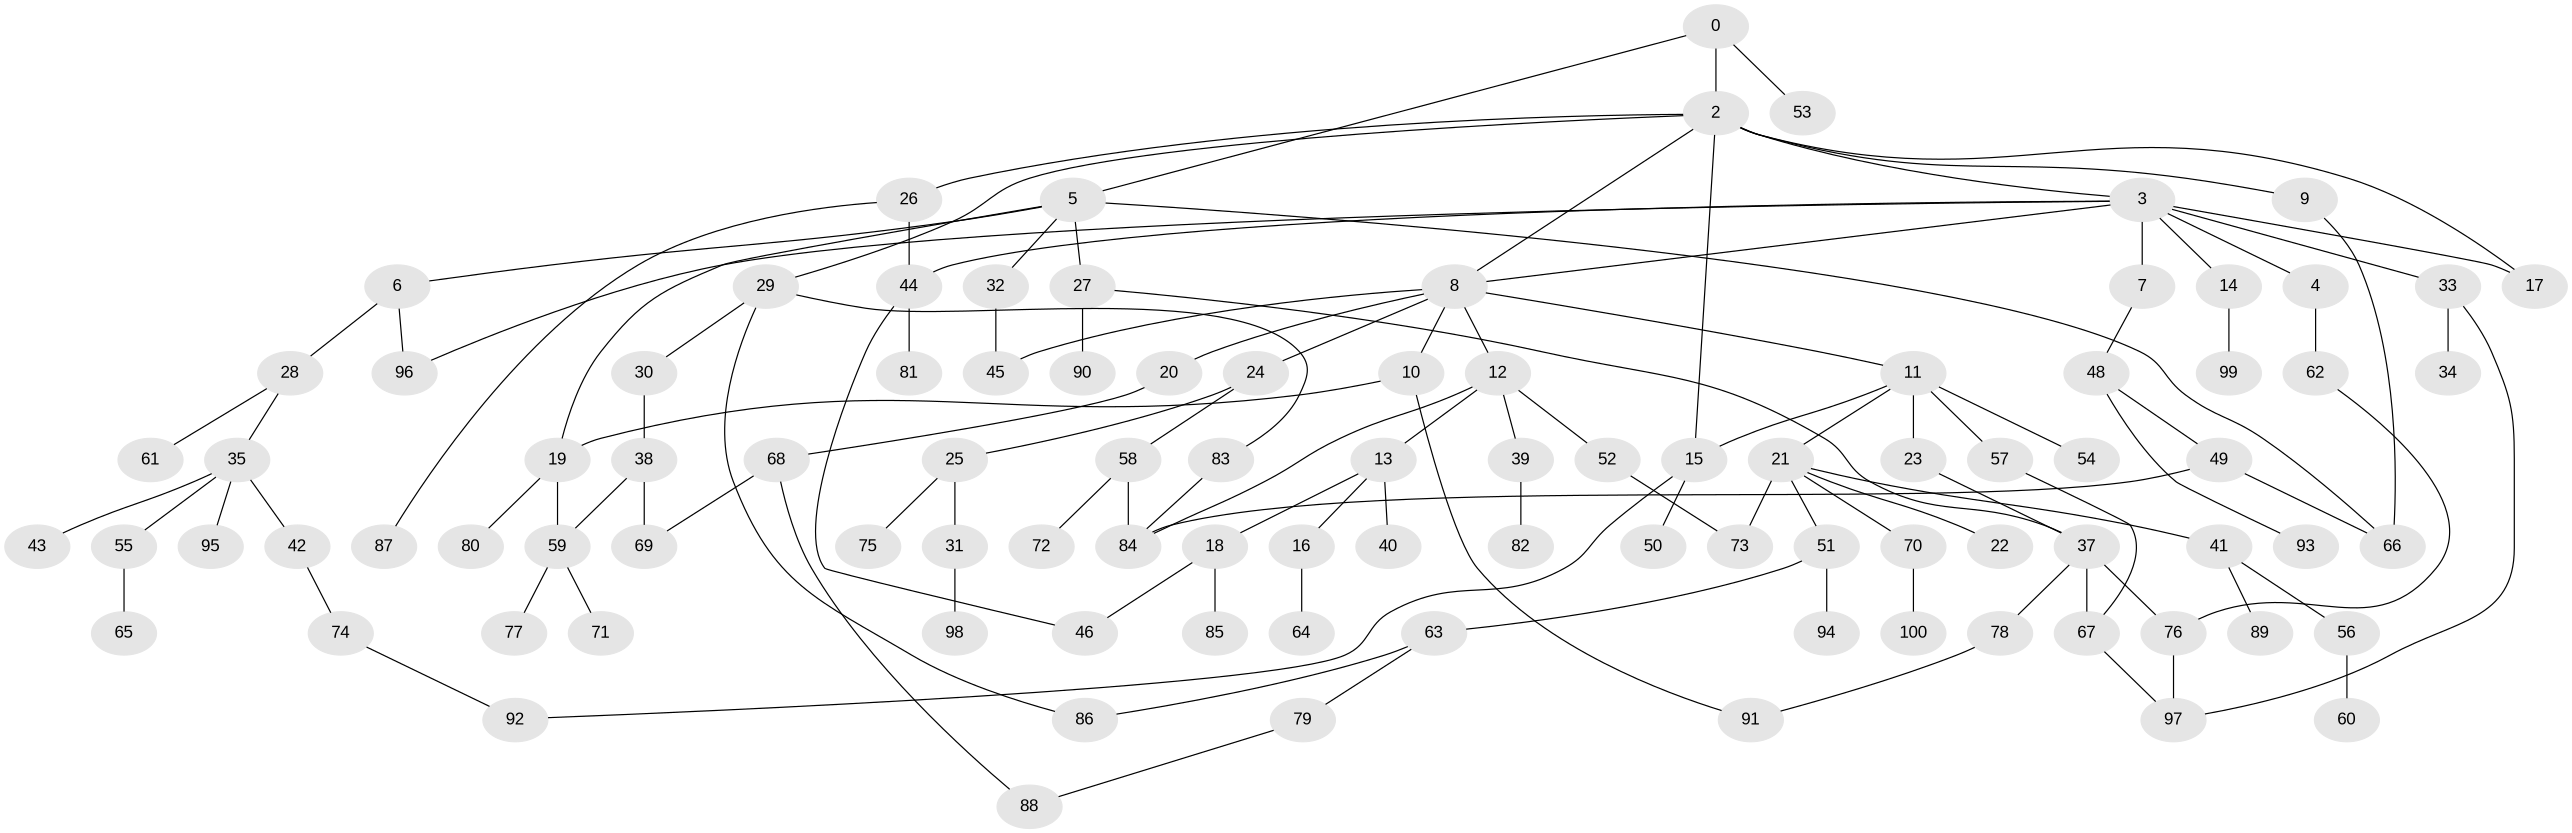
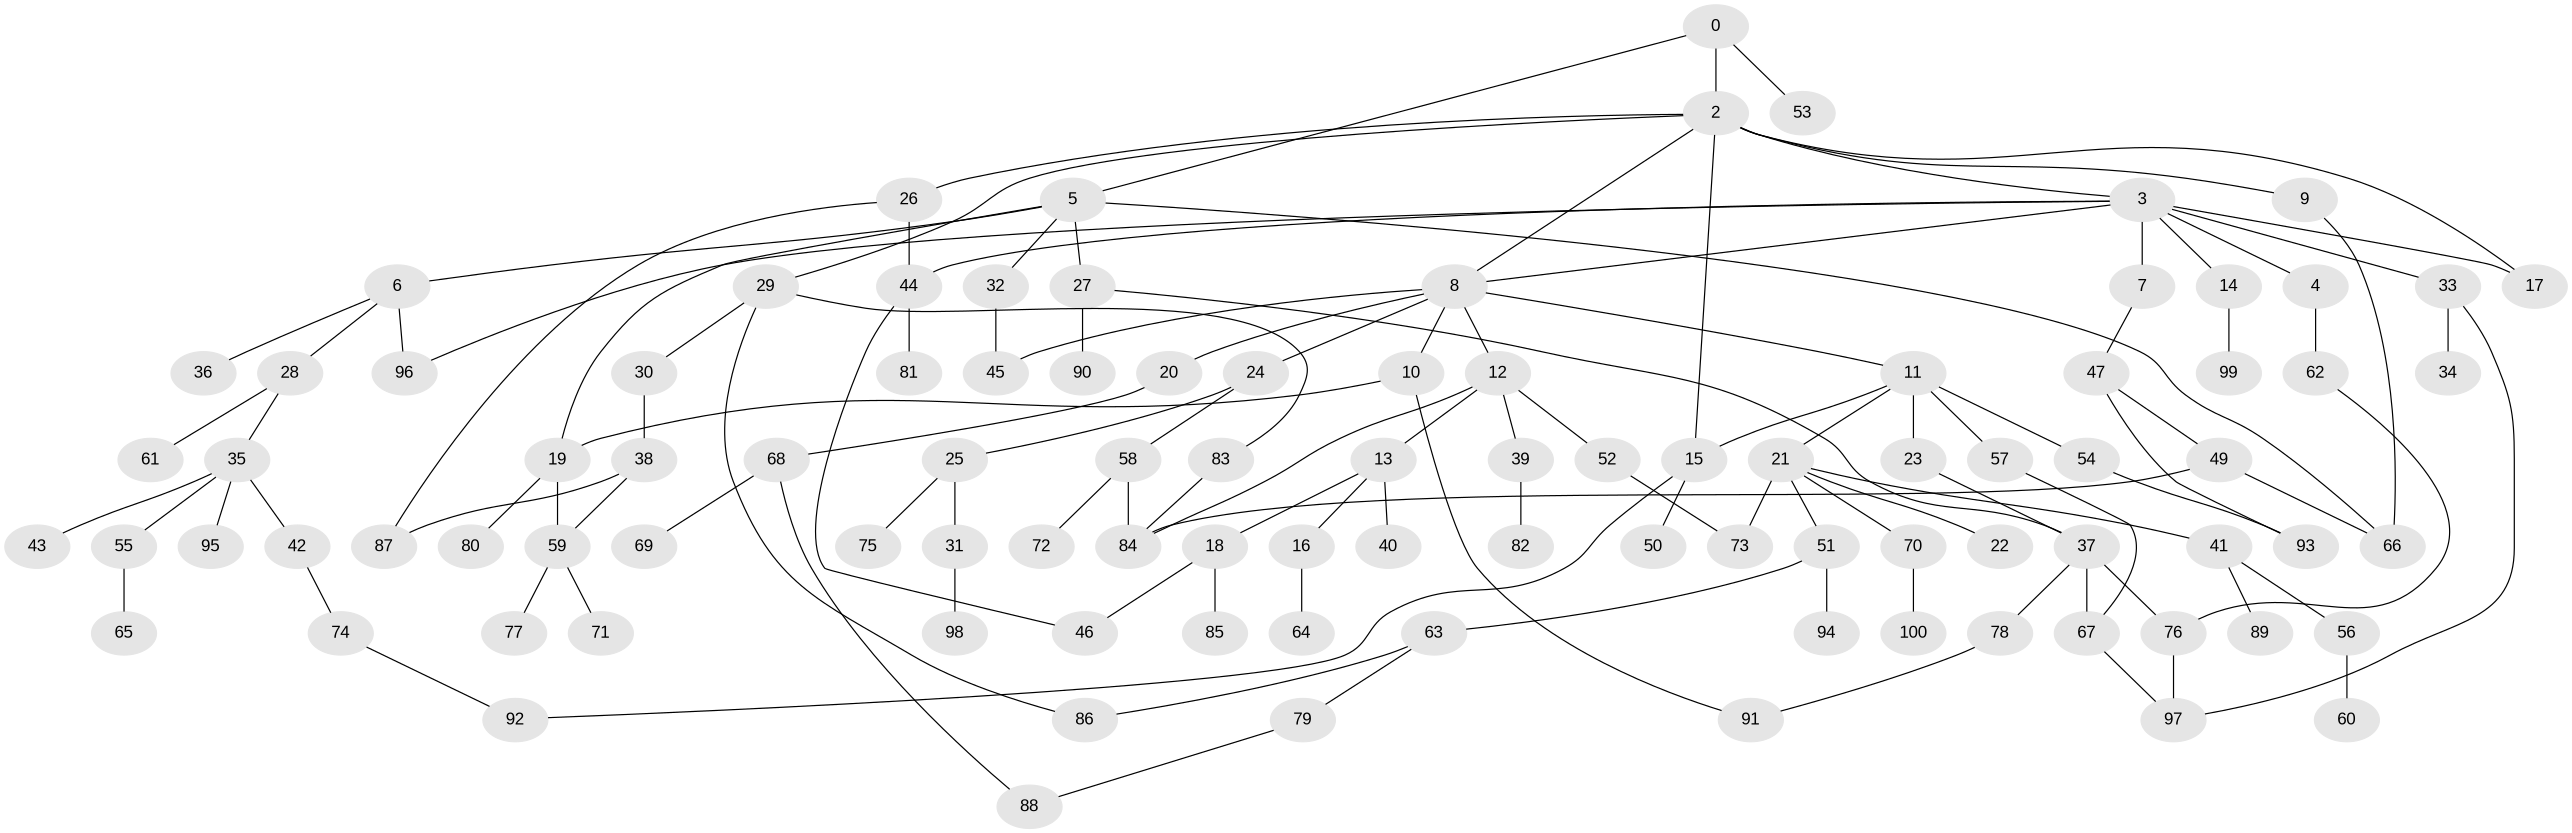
none -> (204, 373)
(2096, 373) -> (2096, 373)
none -> (2197, 502)
(644, 503) -> (530, 501)
